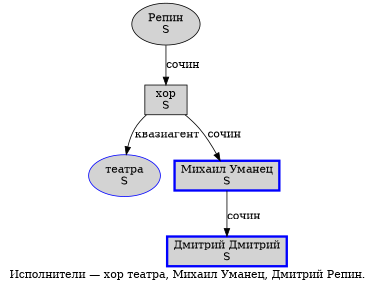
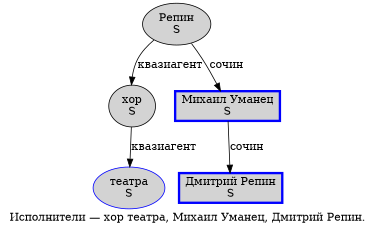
(183, 65) -> (170, 65)
(166, 100) -> (132, 106)
(203, 133) -> (205, 63)
(227, 251) -> (231, 188)
